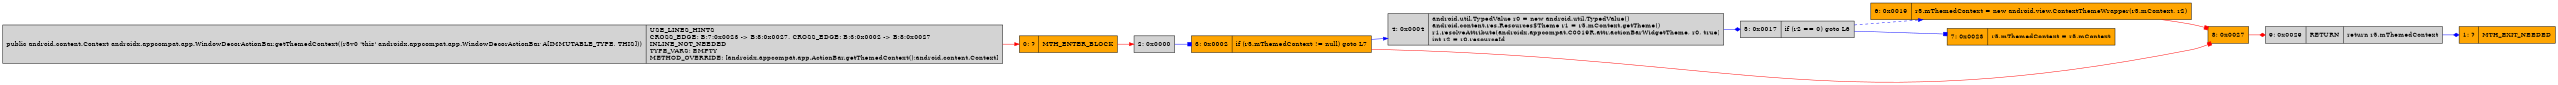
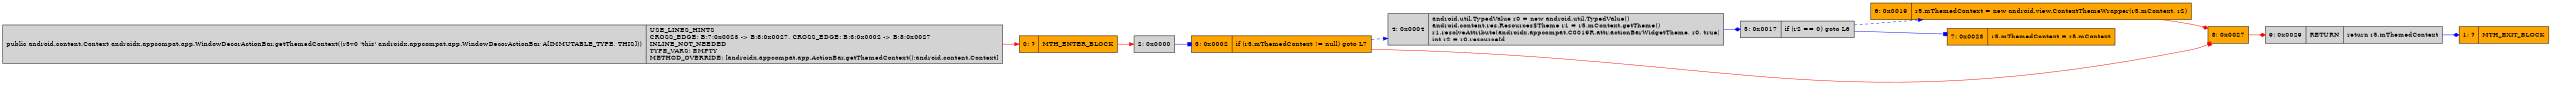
(2183, 23) -> (2182, 23)
(2517, 35) -> (2514, 35)
(1377, 39) -> (1377, 39)
